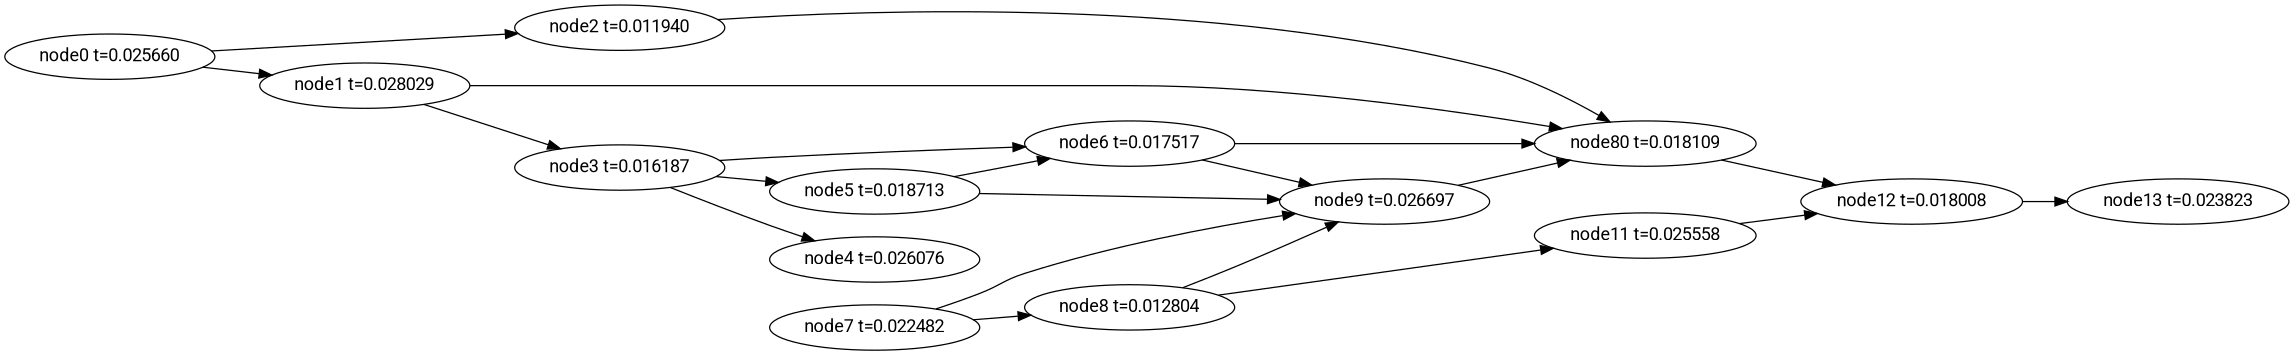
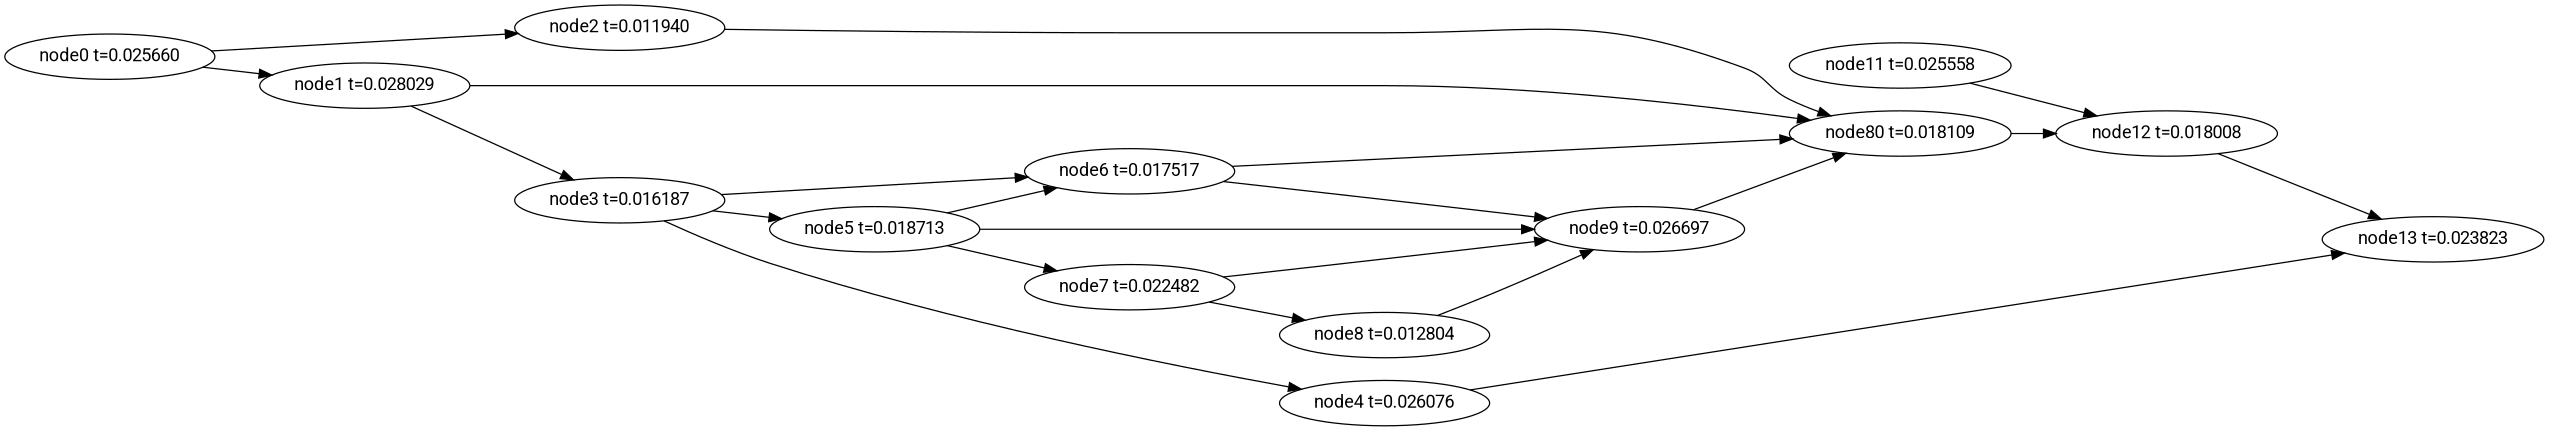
none -> (996, 257)
(1379, 273) -> none
none -> (1901, 322)
